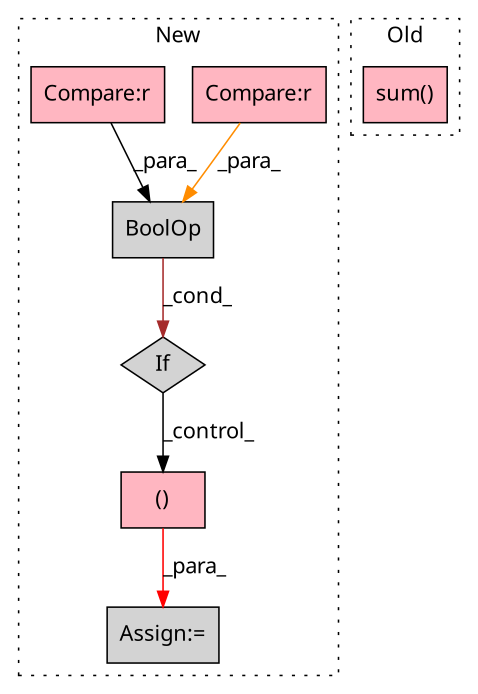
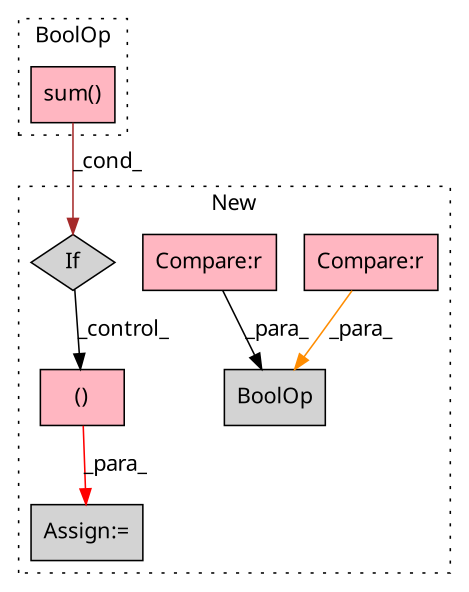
(405, 36) -> (73, 36)
(163, 290) -> (73, 170)
